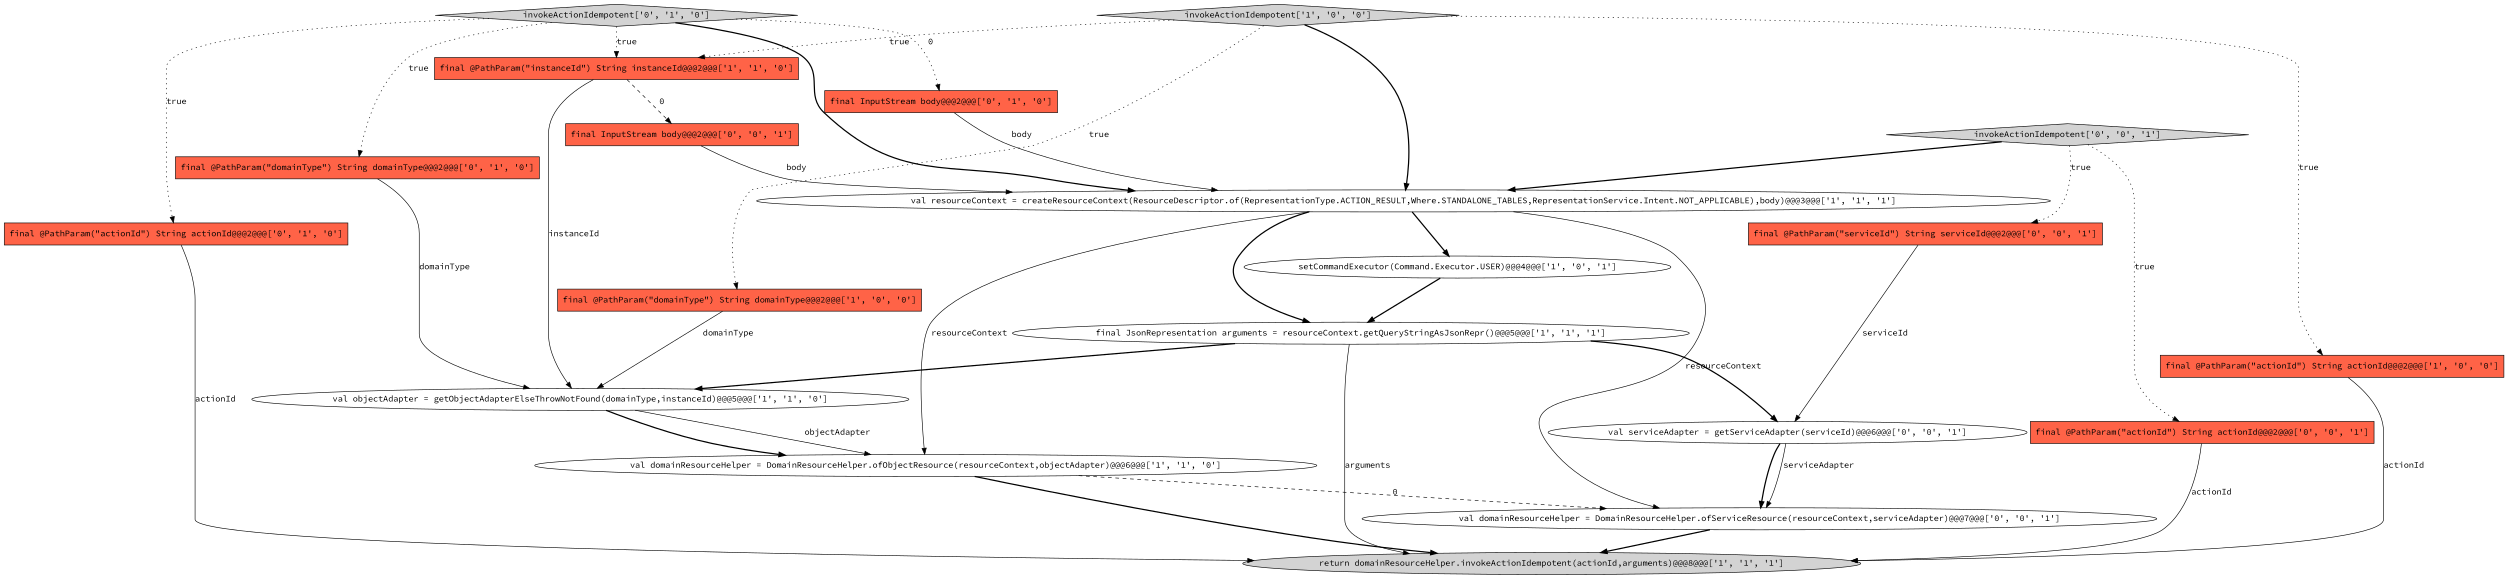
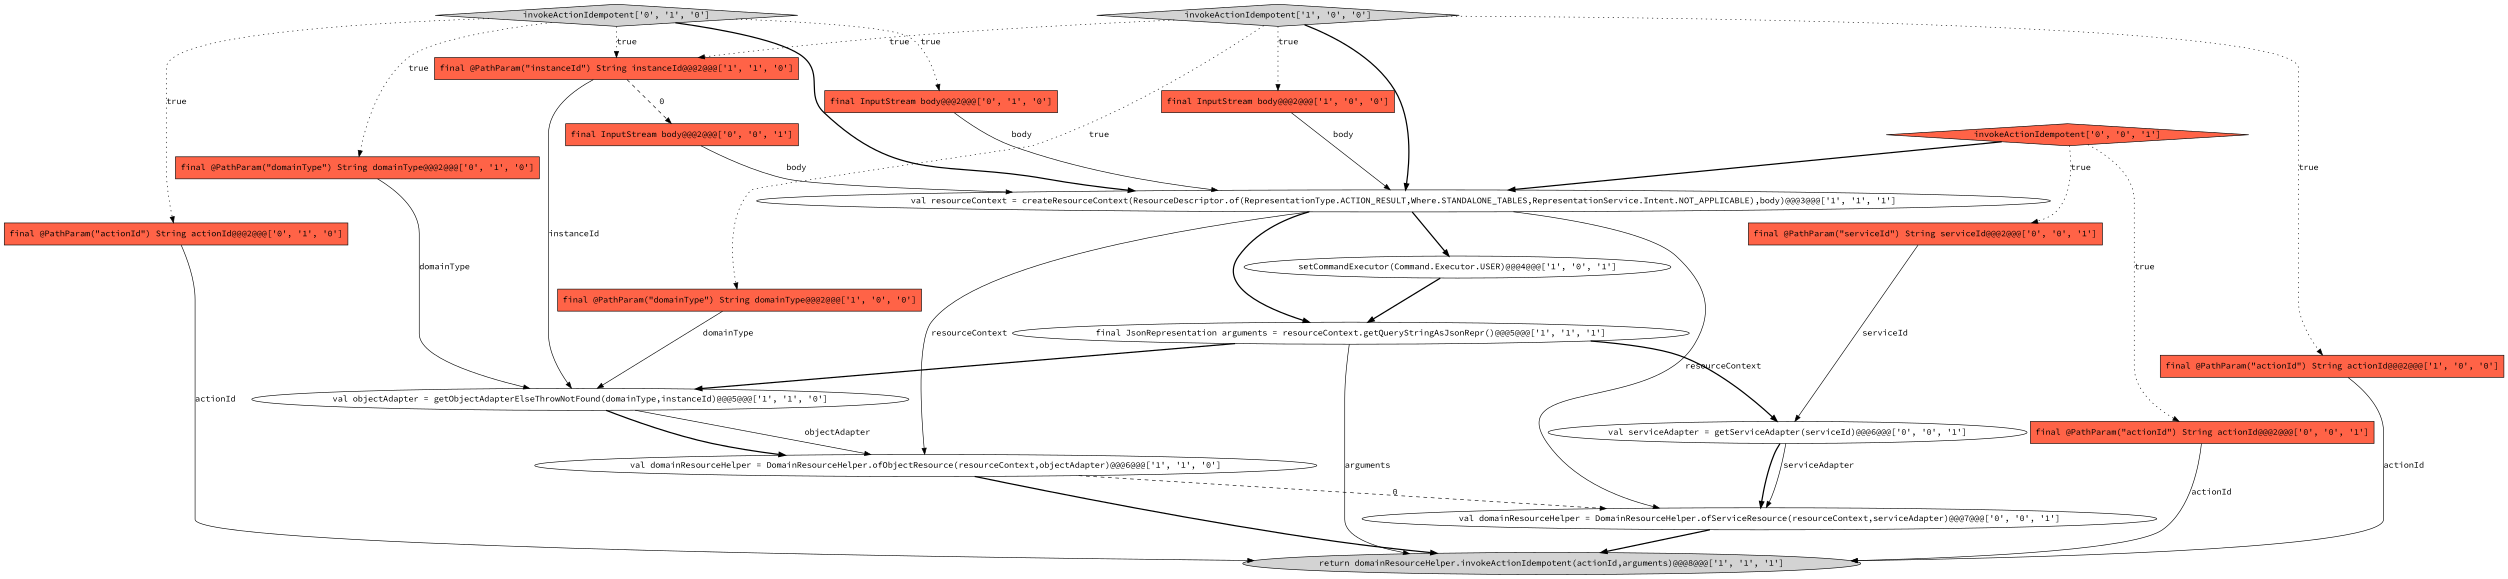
(931, 42) -> (931, 42)
none -> (1278, 102)
(2067, 135) -> (2067, 135)
